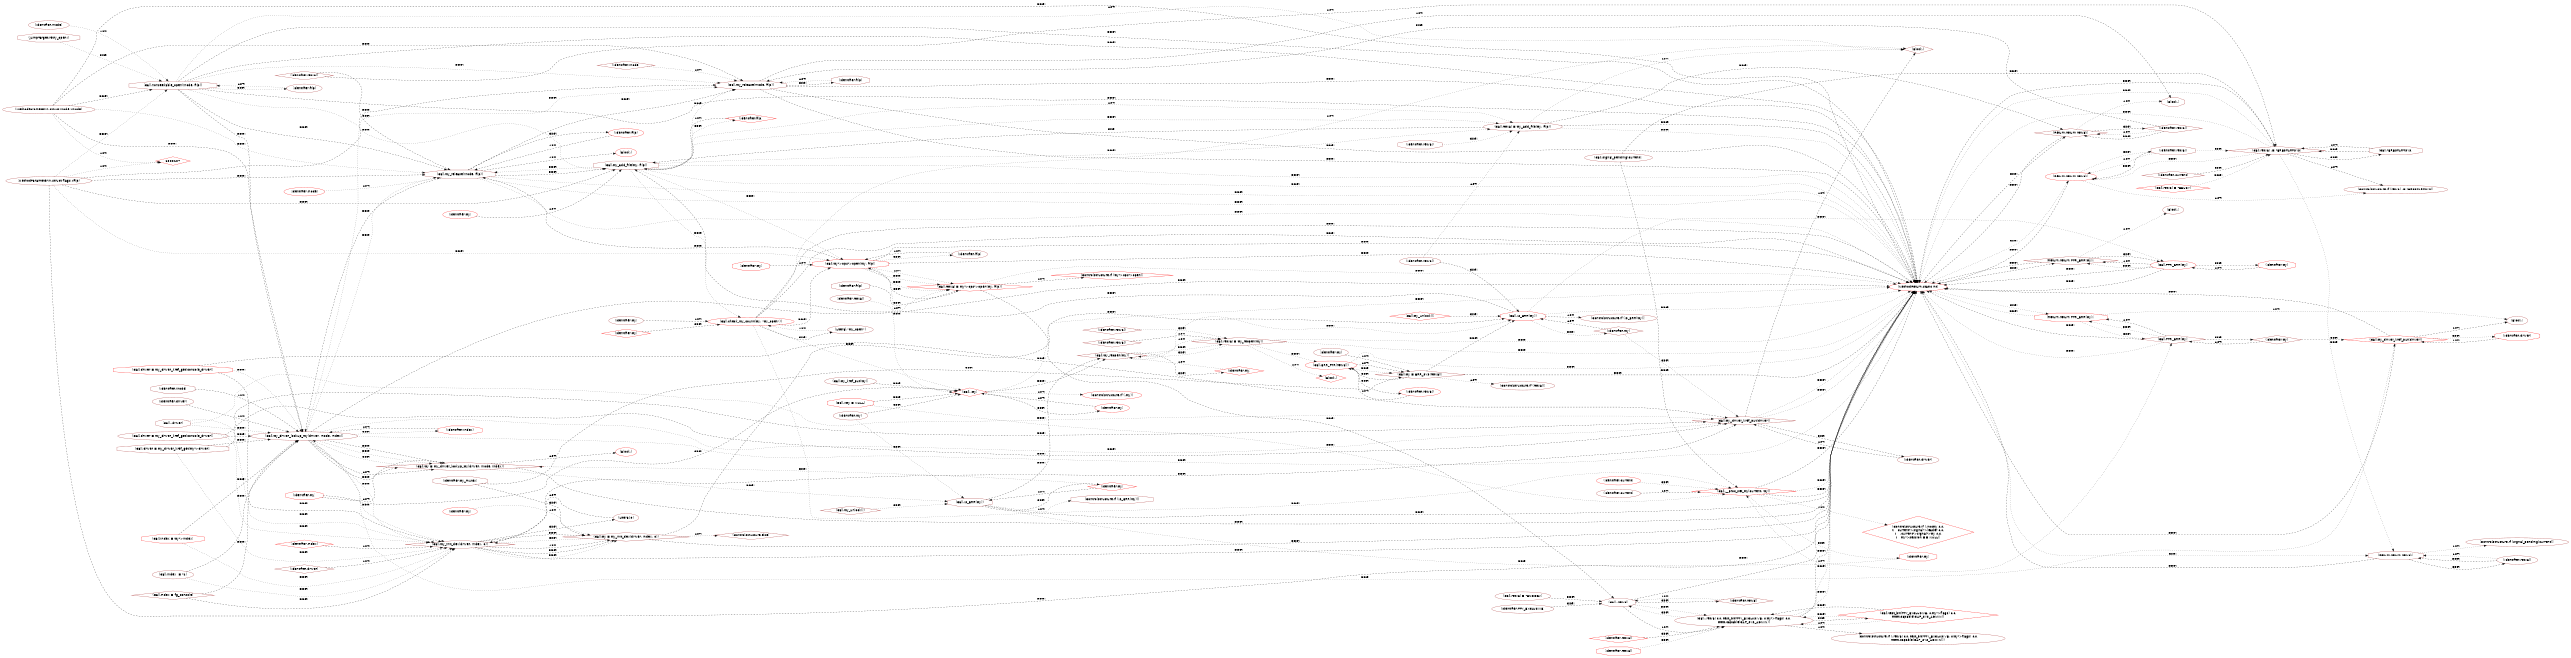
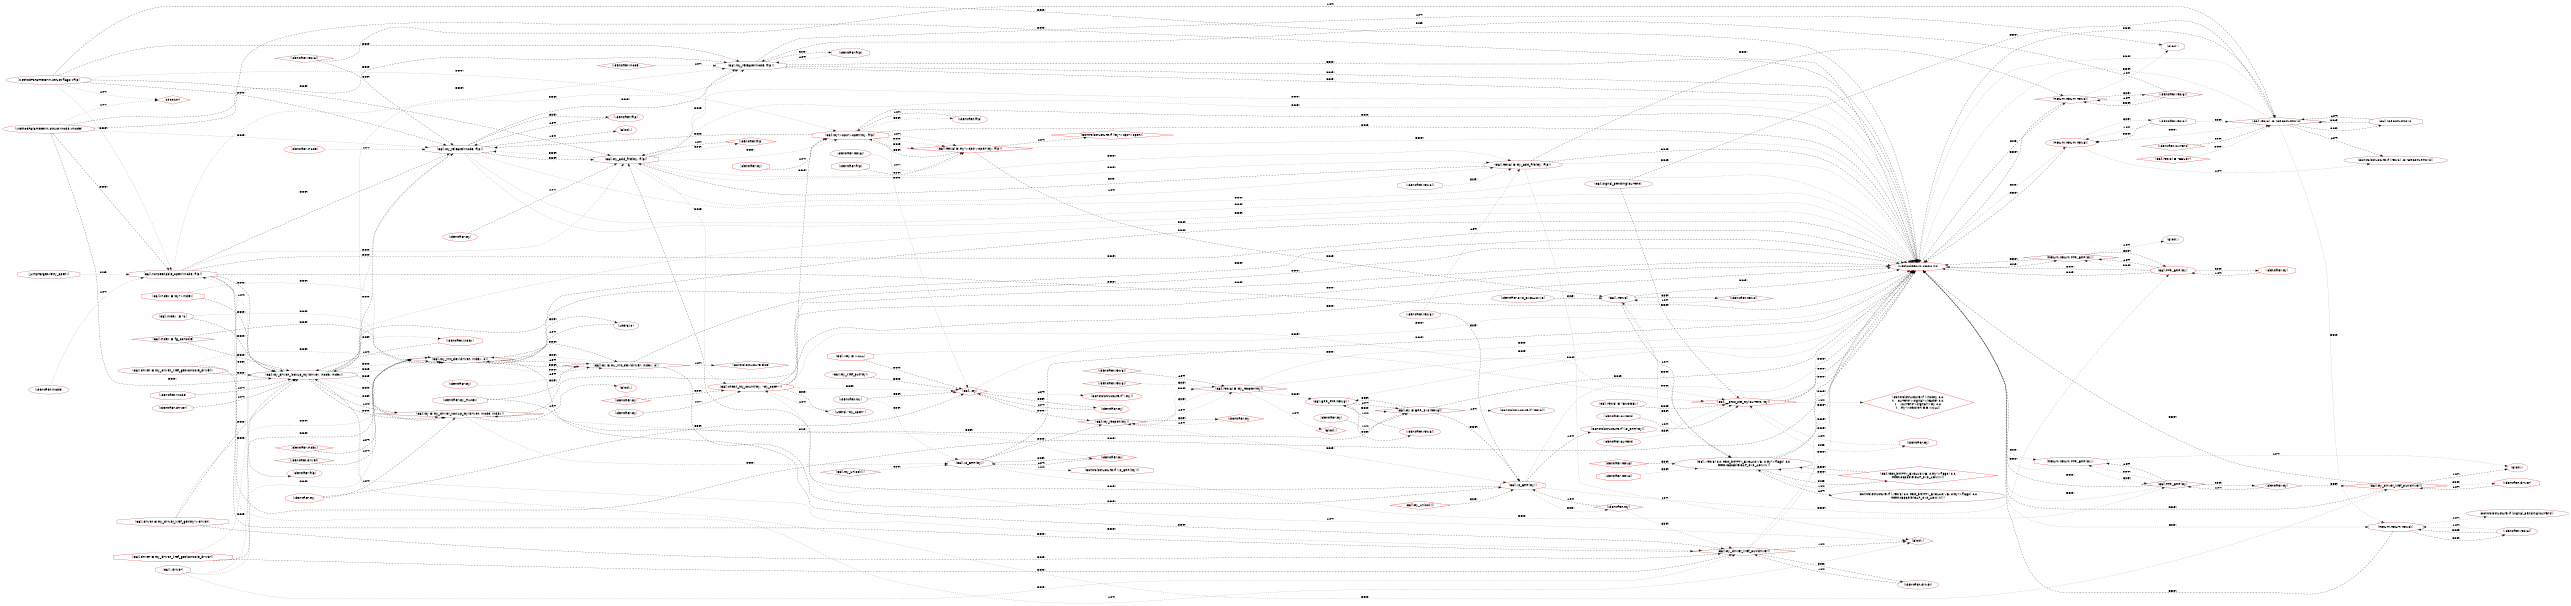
(1574, 600) -> (1681, 408)
(1523, 609) -> (1523, 298)
